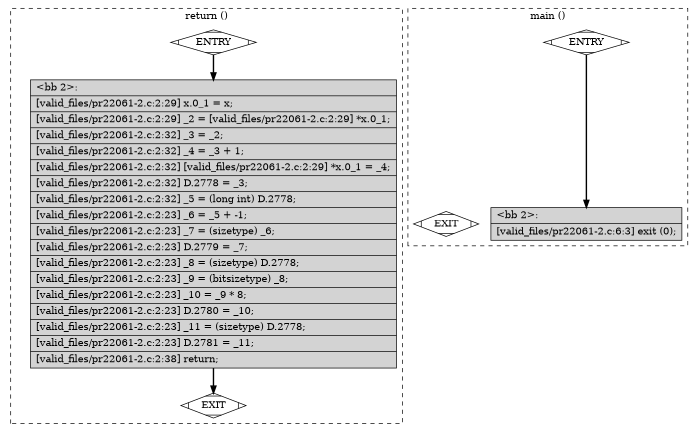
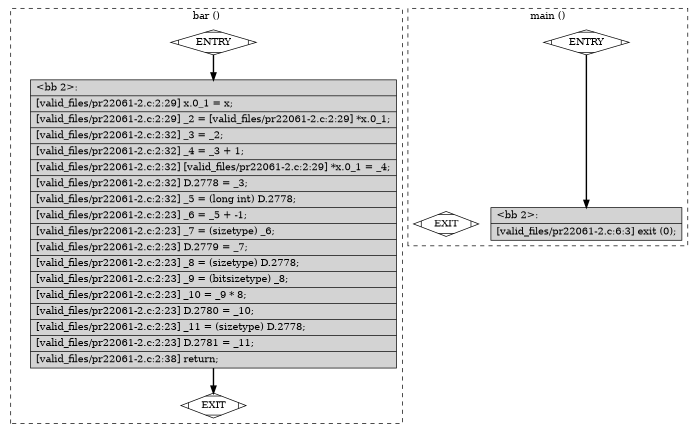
(207, 16) -> (207, 16)
